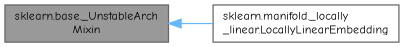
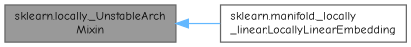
(87, 24) -> (90, 24)
